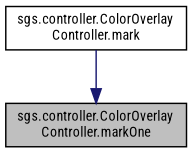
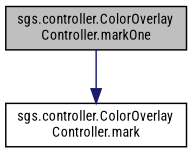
(96, 69) -> (96, 69)
